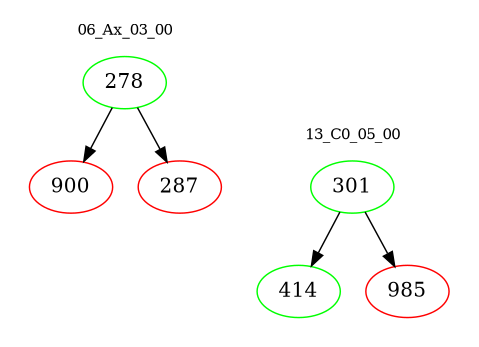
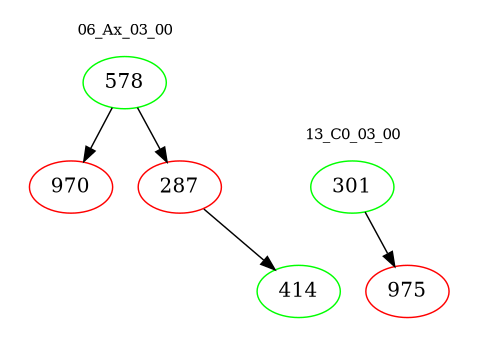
(125, 83) -> (125, 83)
(353, 136) -> (353, 136)
(71, 187) -> (71, 187)
(329, 232) -> (234, 235)
(407, 291) -> (407, 291)
